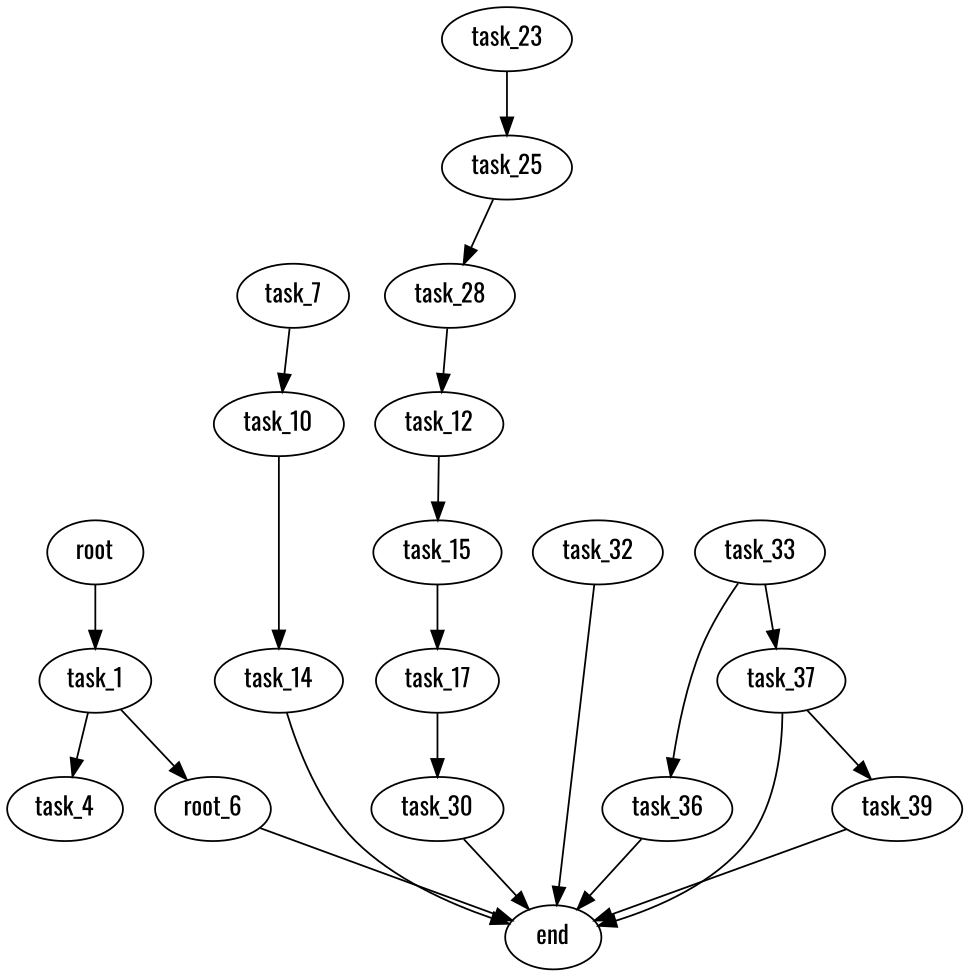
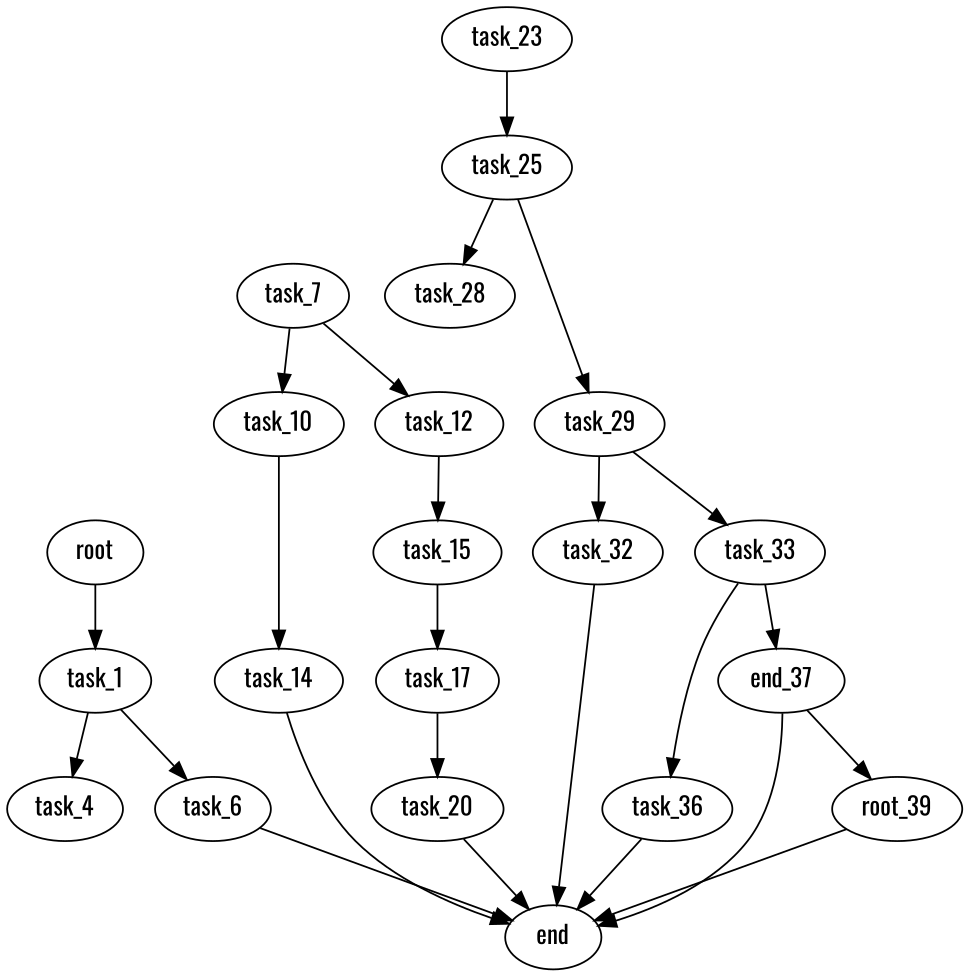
(445, 351) -> (359, 354)
none -> (600, 424)
(781, 681) -> (781, 681)
(213, 809) -> (213, 809)
(437, 809) -> (437, 809)
(897, 809) -> (897, 809)
